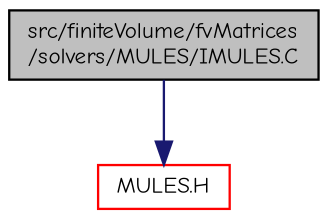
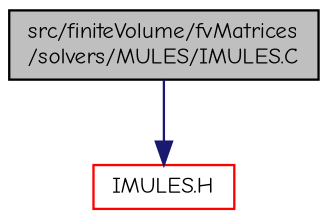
(164, 187) -> (164, 187)
